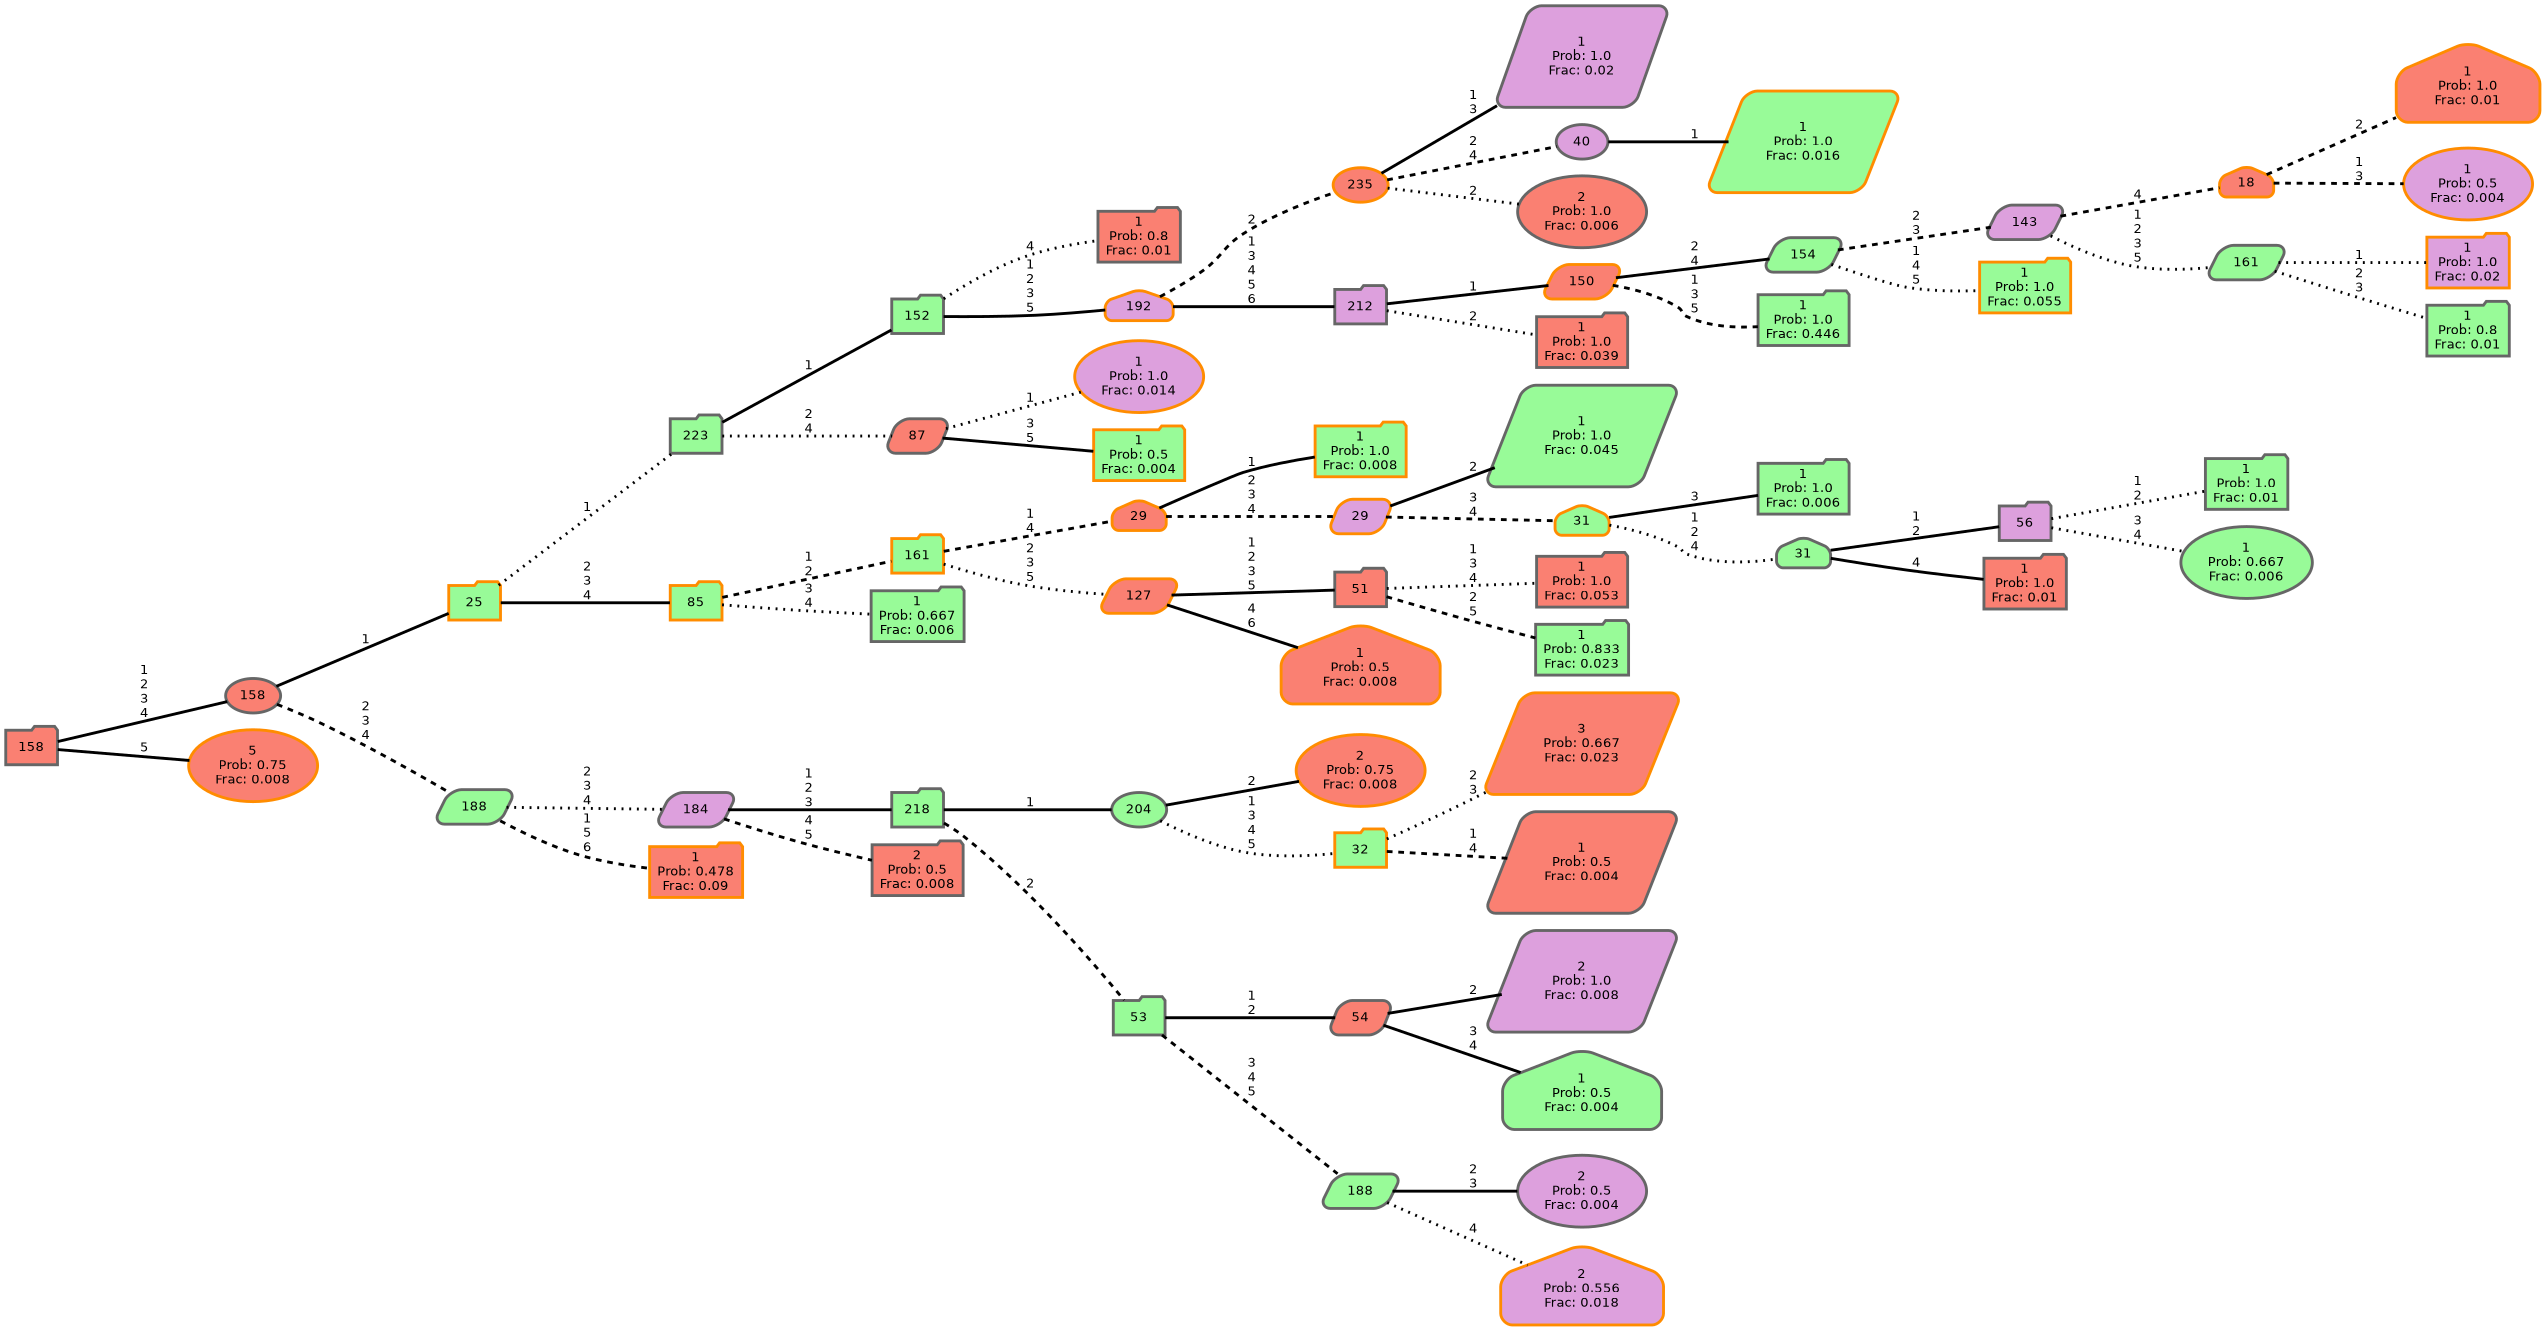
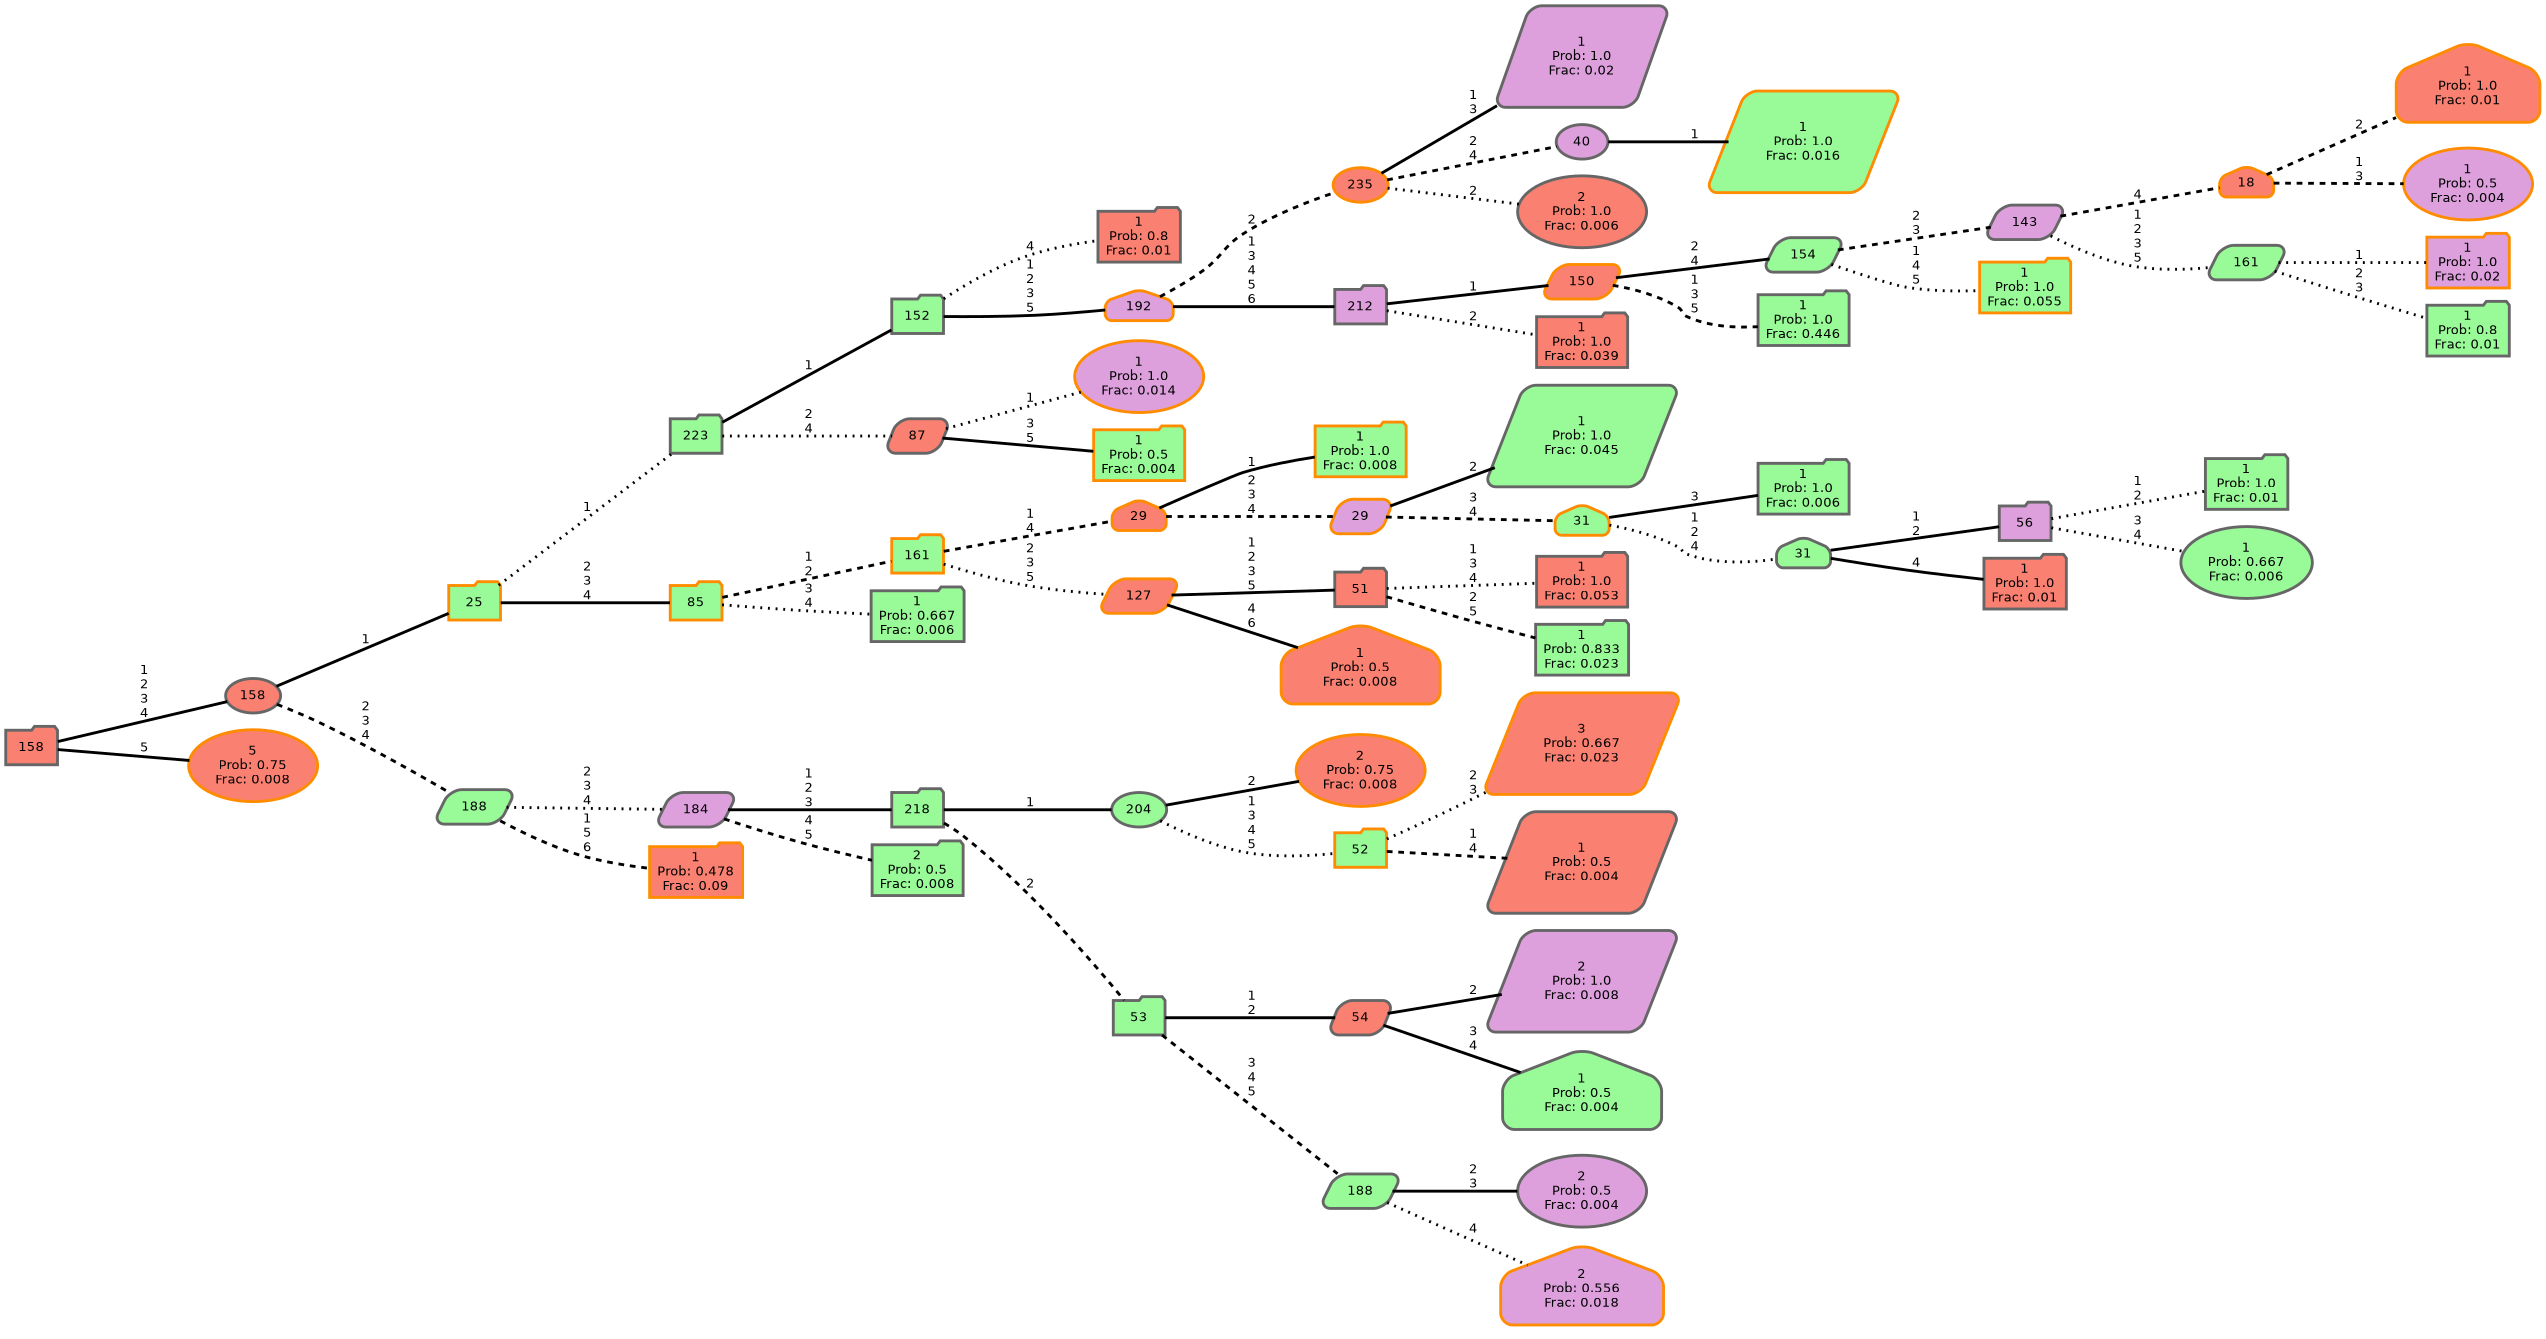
(1361, 850) -> (1361, 850)
(918, 870) -> (918, 870)
